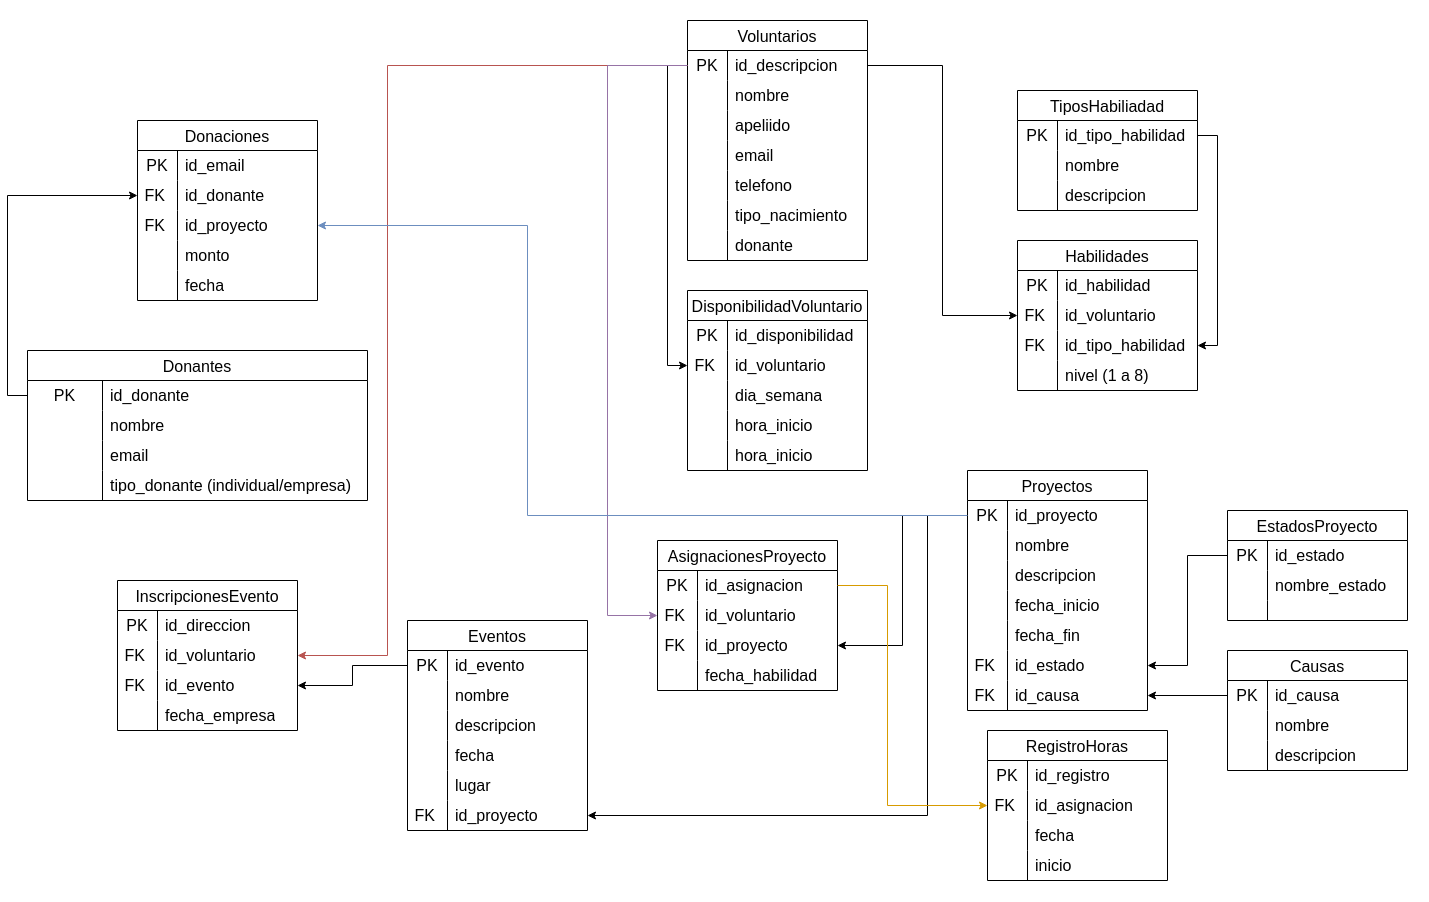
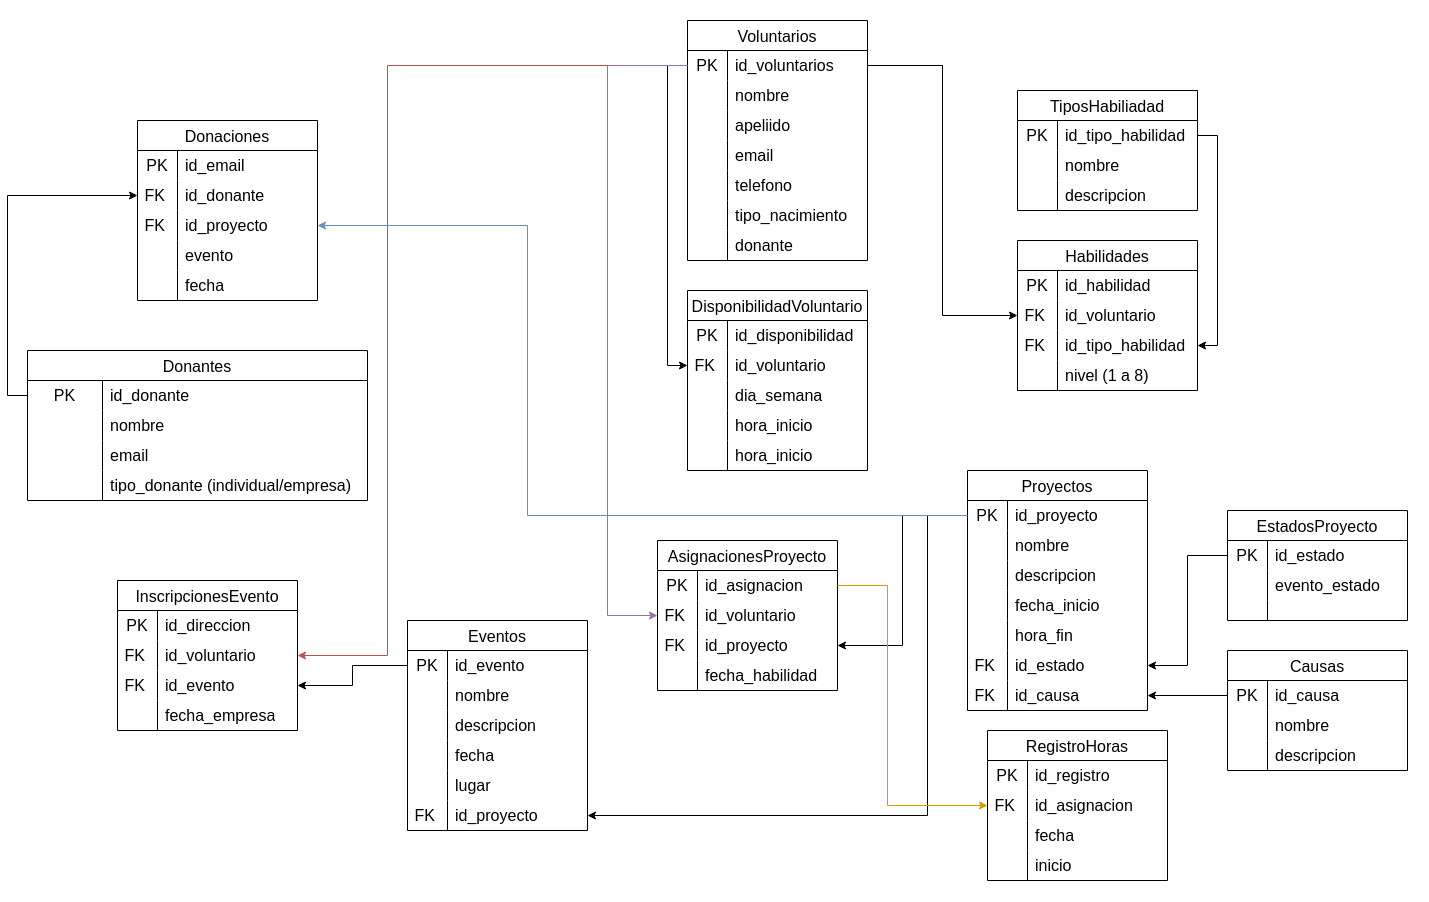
(792, 66) -> (792, 66)
(208, 256) -> (212, 256)
(1334, 586) -> (1334, 586)
(1054, 636) -> (1049, 636)
